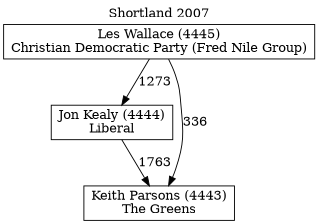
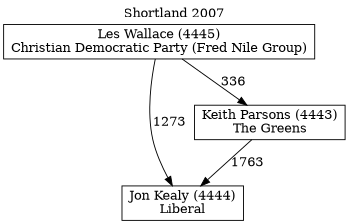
(133, 159) -> (230, 160)
